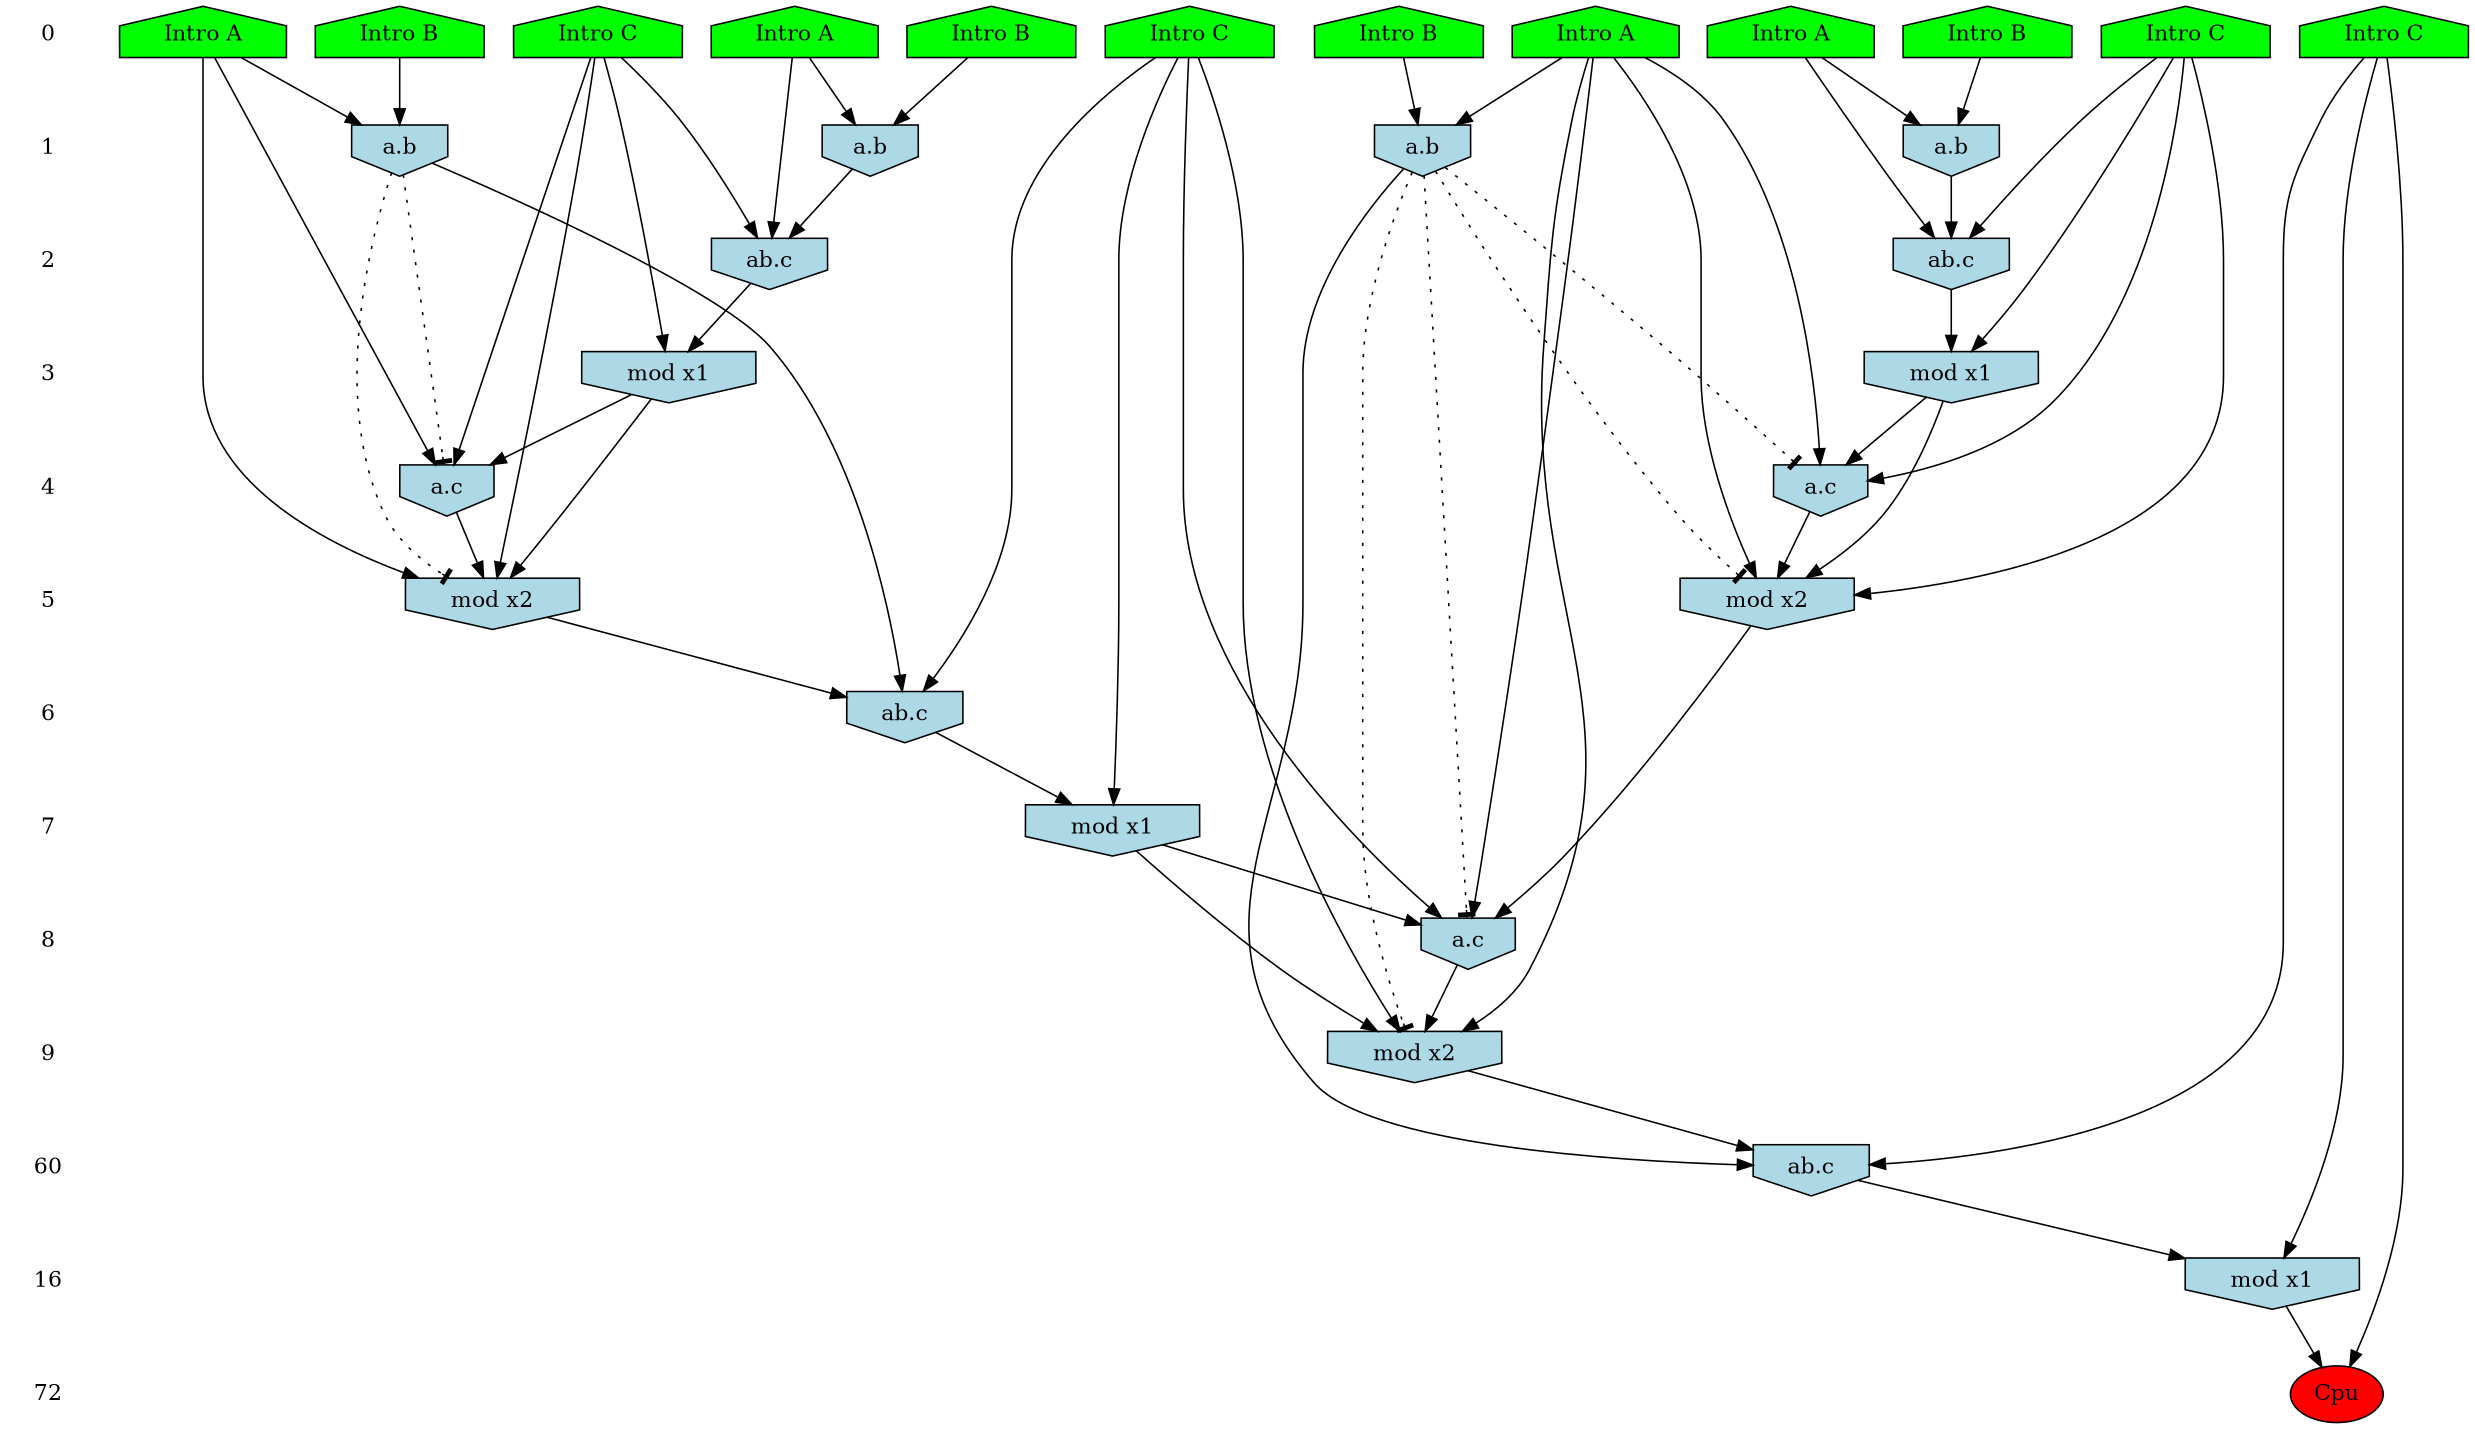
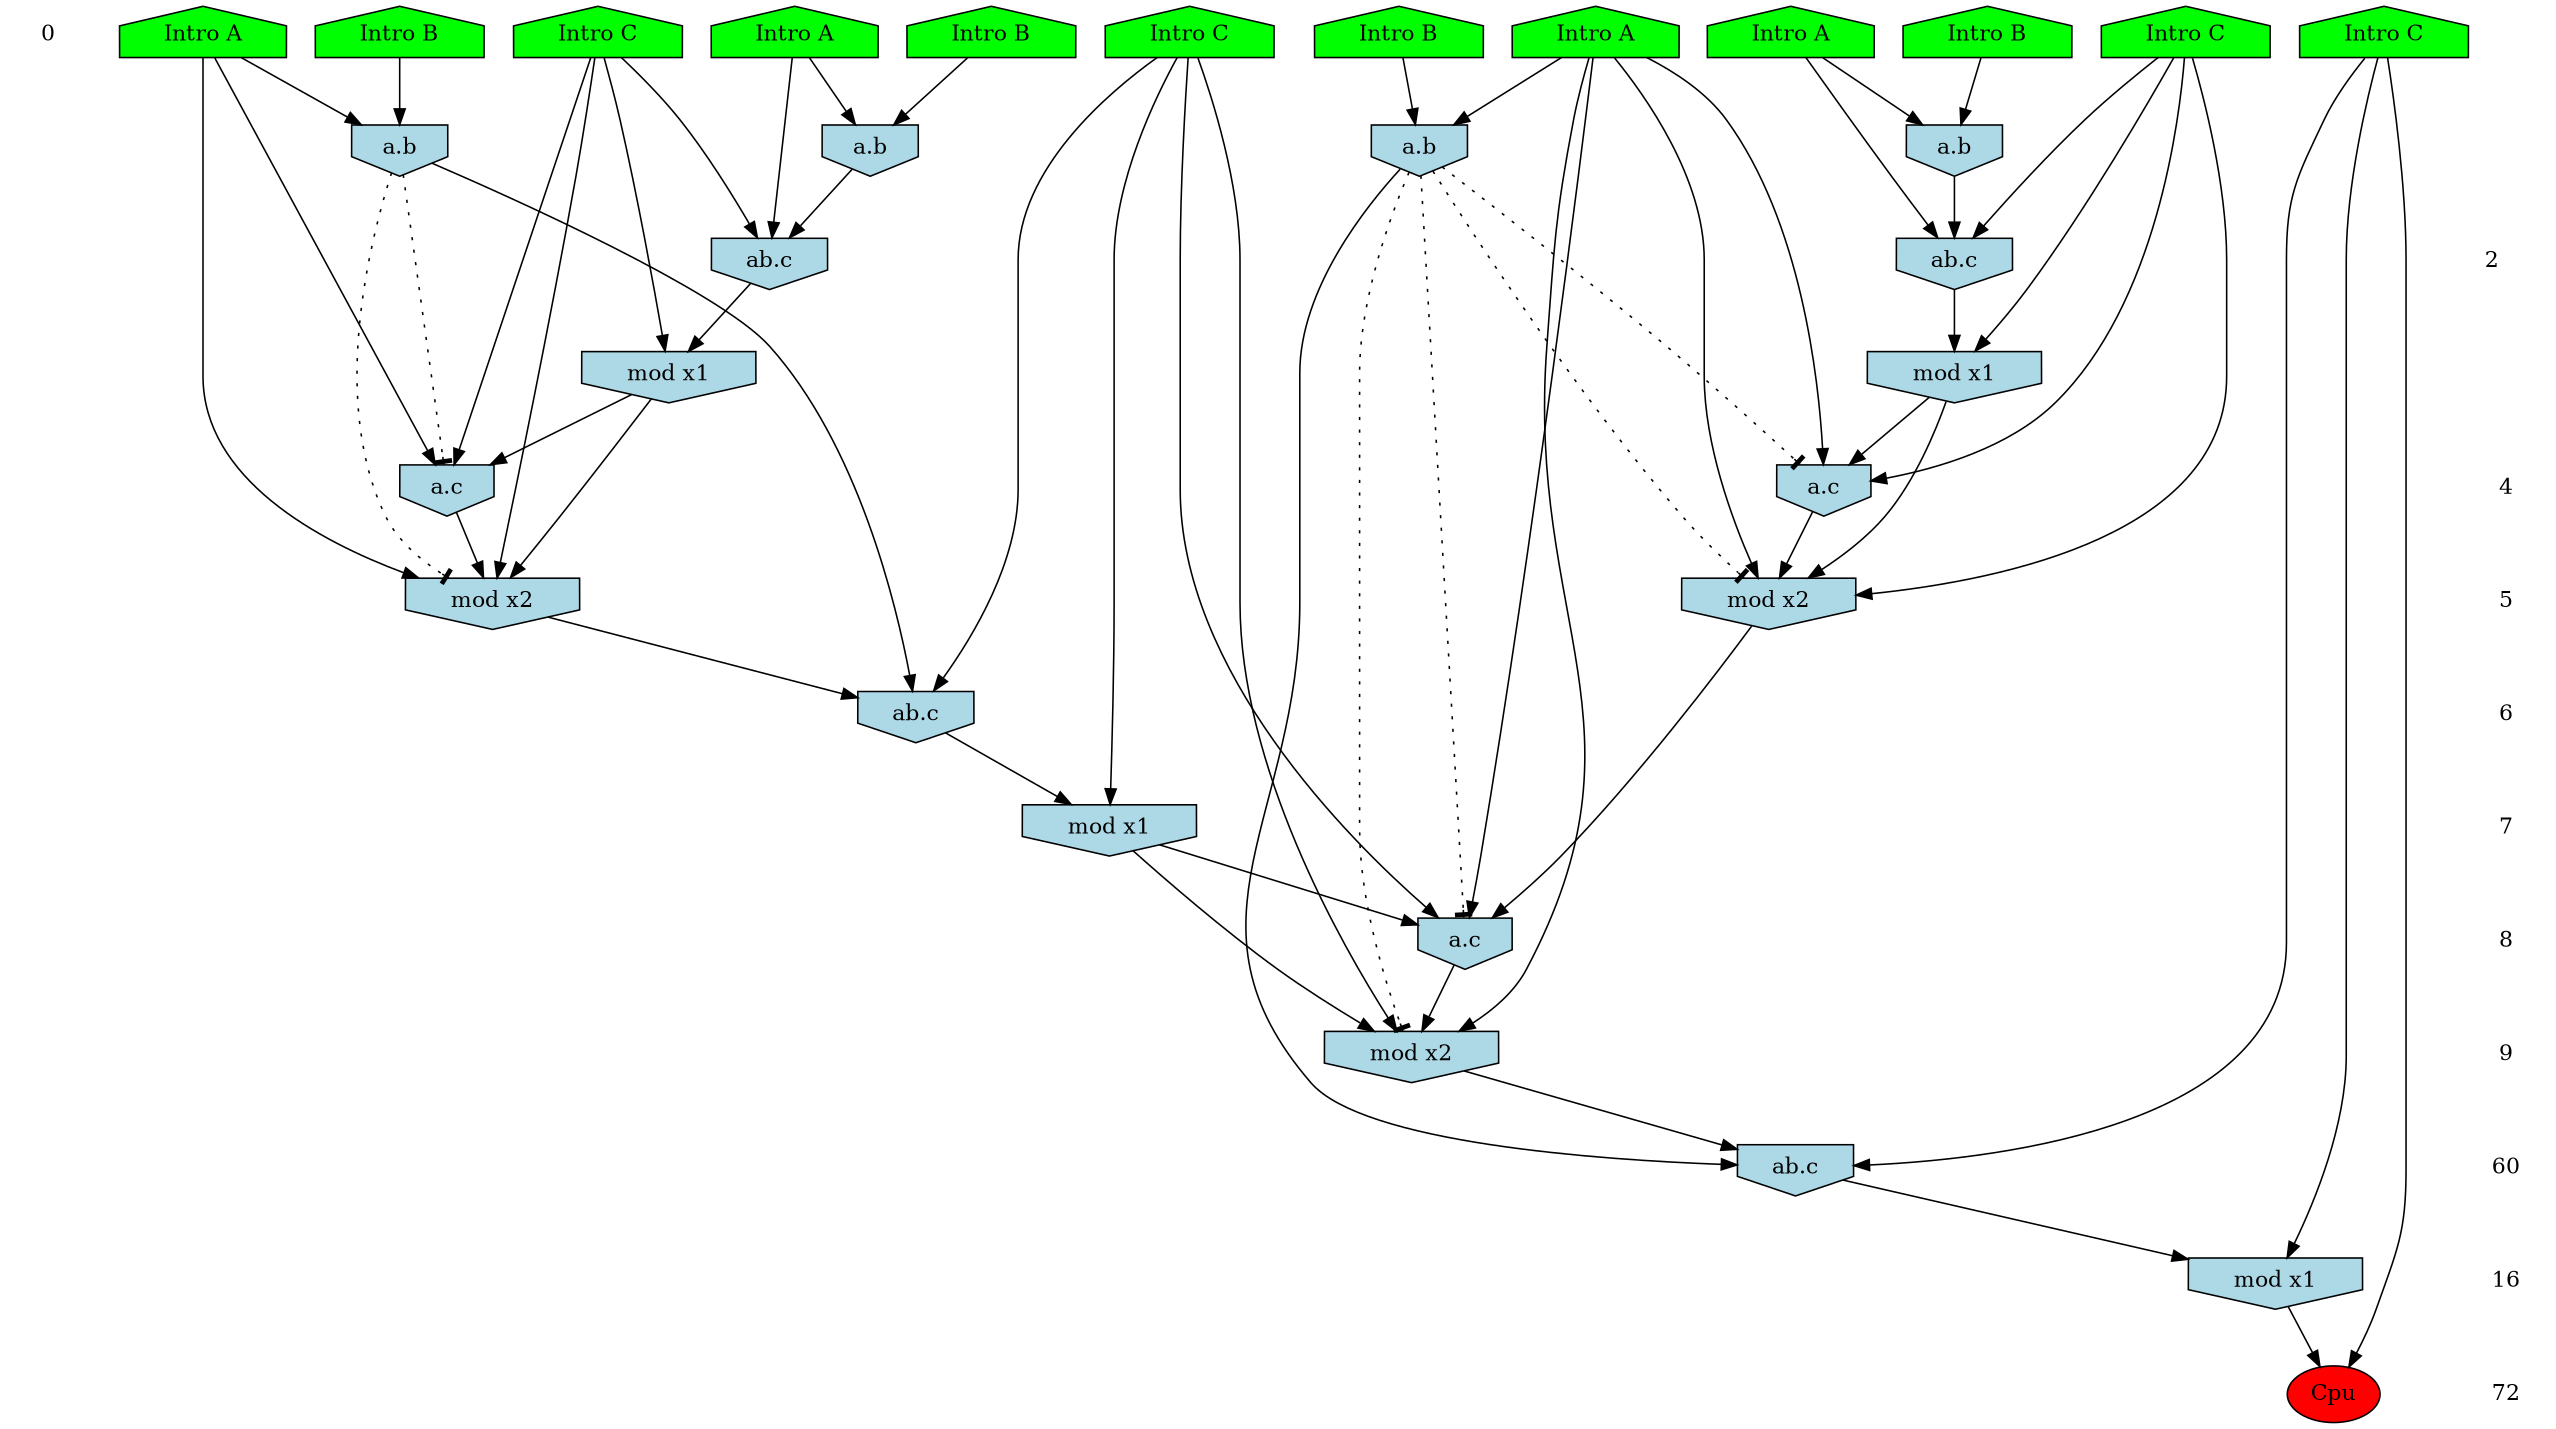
(49, 148) -> none
(49, 375) -> none
